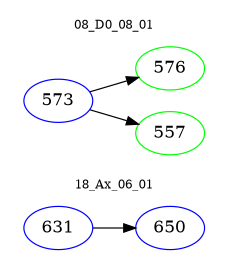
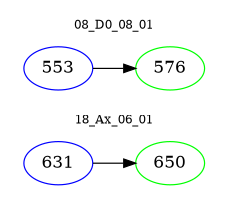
(58, 101) -> (58, 68)
(170, 133) -> none
(170, 228) -> (170, 163)
